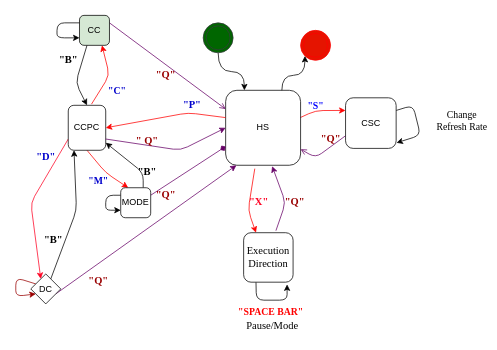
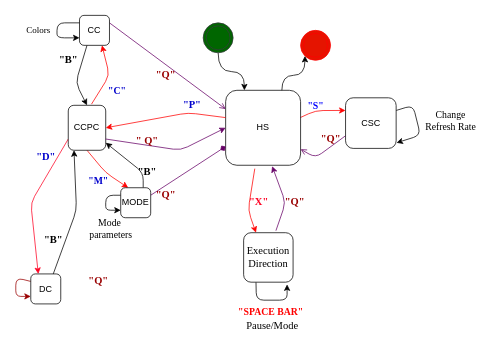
none -> (38, 30)
(94, 30) -> (94, 30)
(462, 120) -> (450, 120)
none -> (109, 229)
(143, 231) -> none
(45, 289) -> (45, 289)
